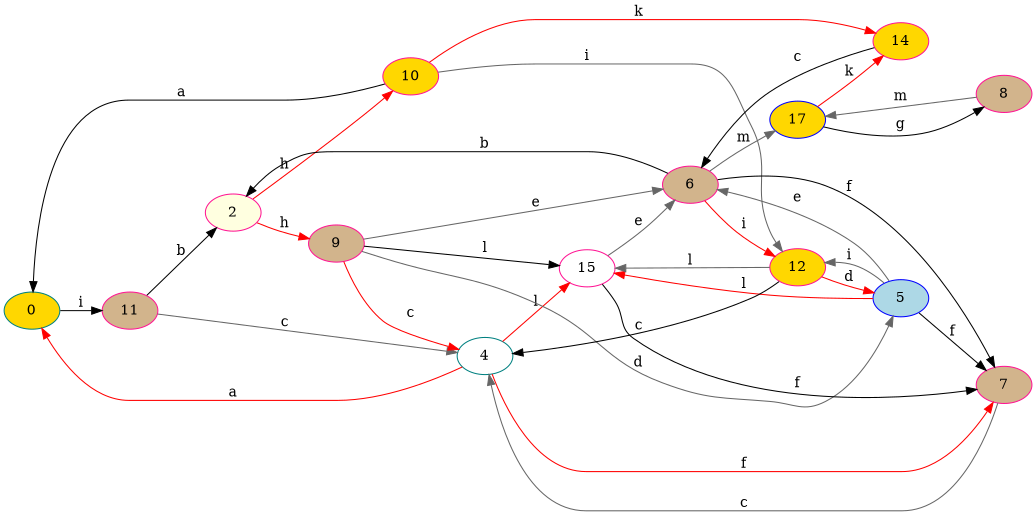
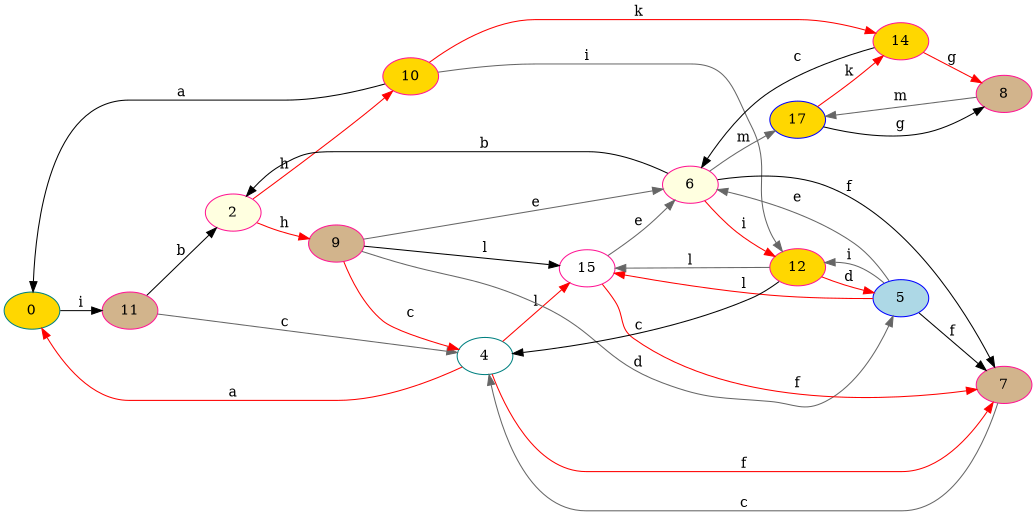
none -> (948, 65)
(690, 185) -> (690, 185)
(763, 389) -> (763, 389)
